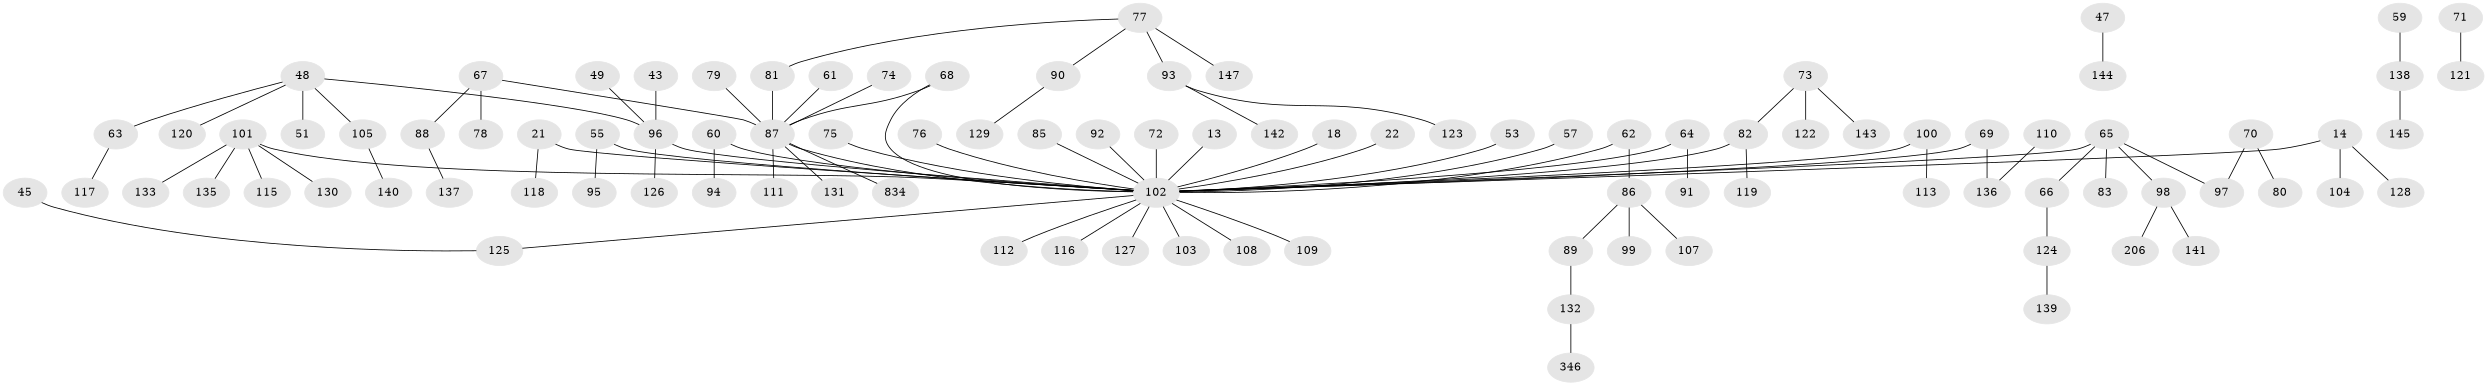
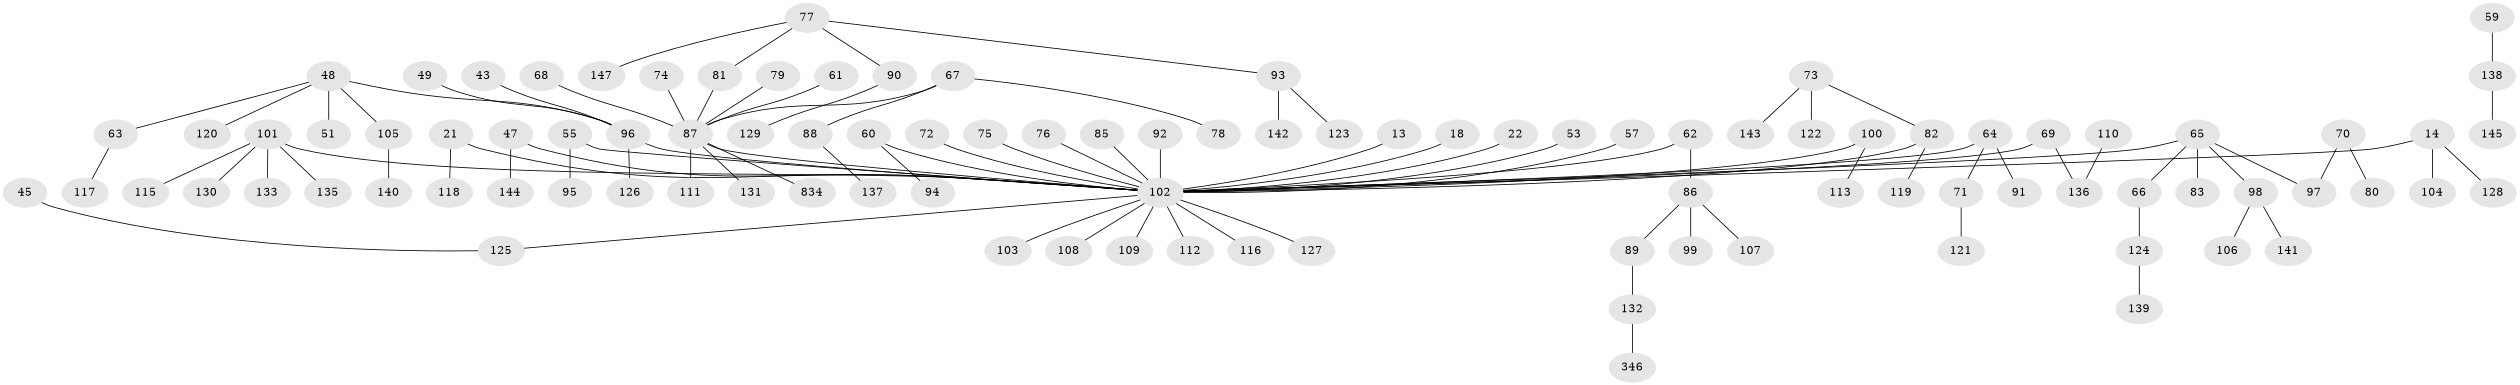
(890, 148) -> (831, 175)
none -> (1972, 171)
(2135, 251) -> (2228, 251)
